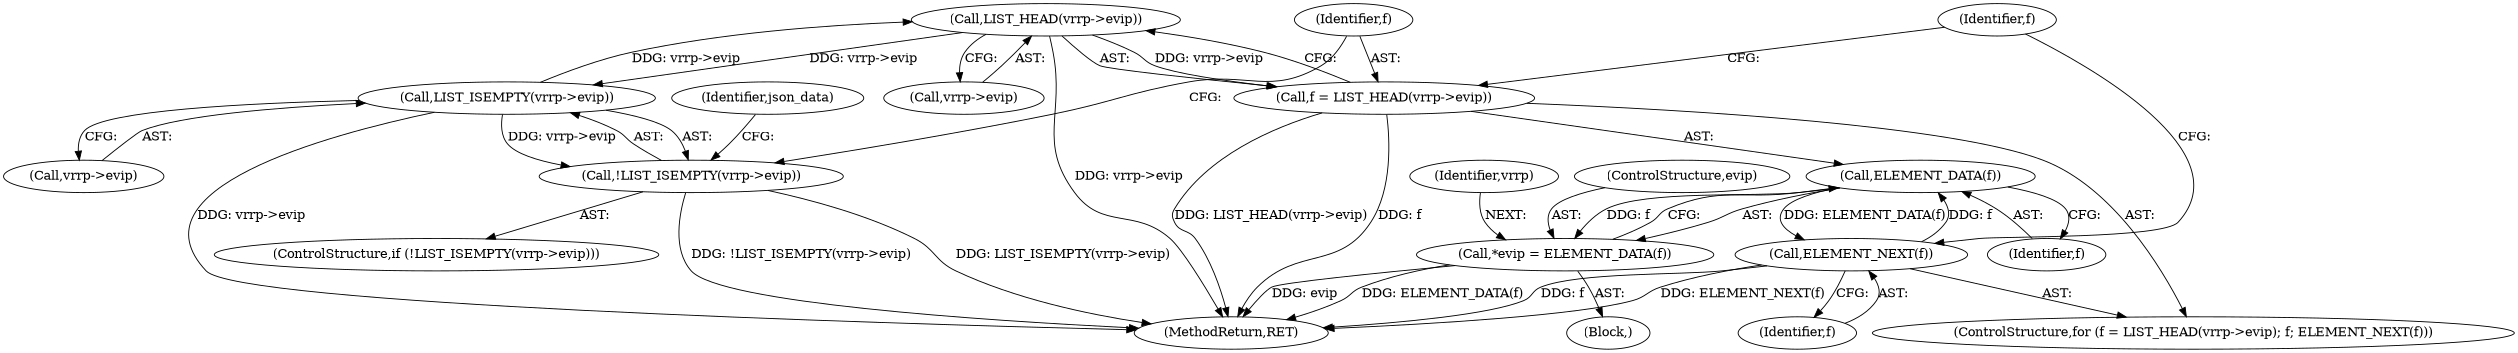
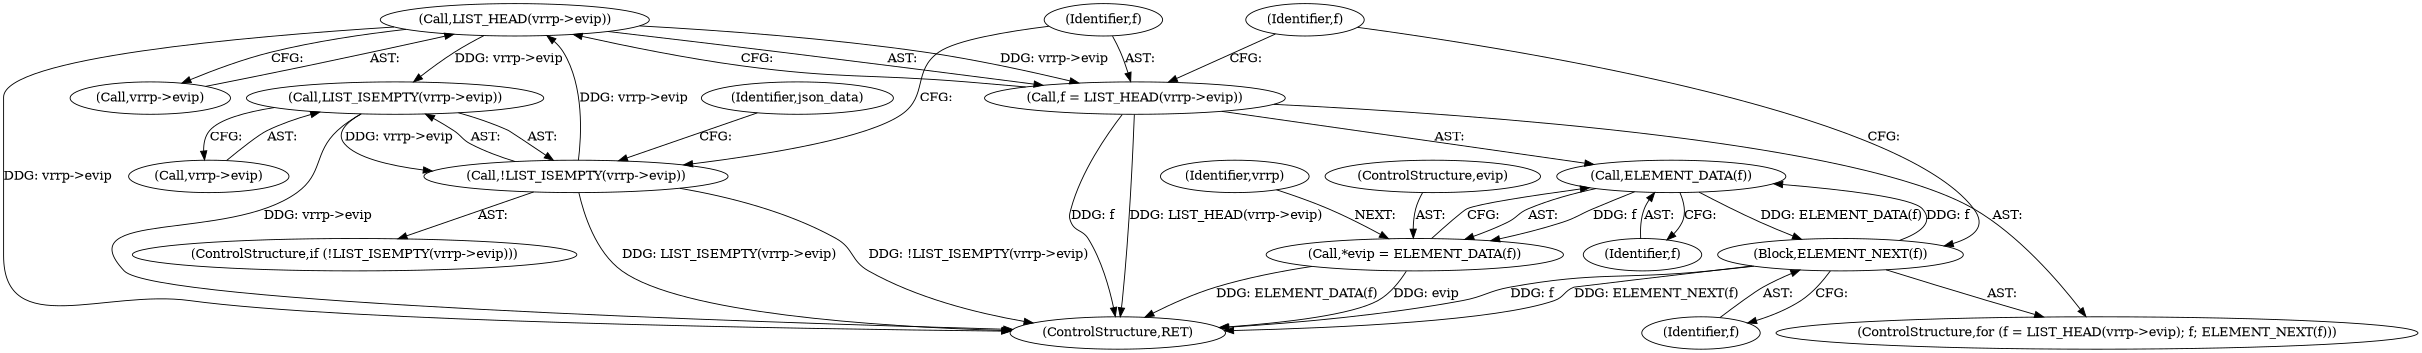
(719, 37) -> (578, 98)
(1851, 255) -> (1840, 255)
(1231, 333) -> (1118, 333)
(1608, 333) -> none
